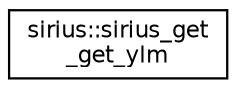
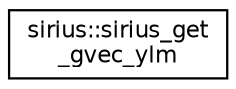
(118, 44) -> (118, 44)
